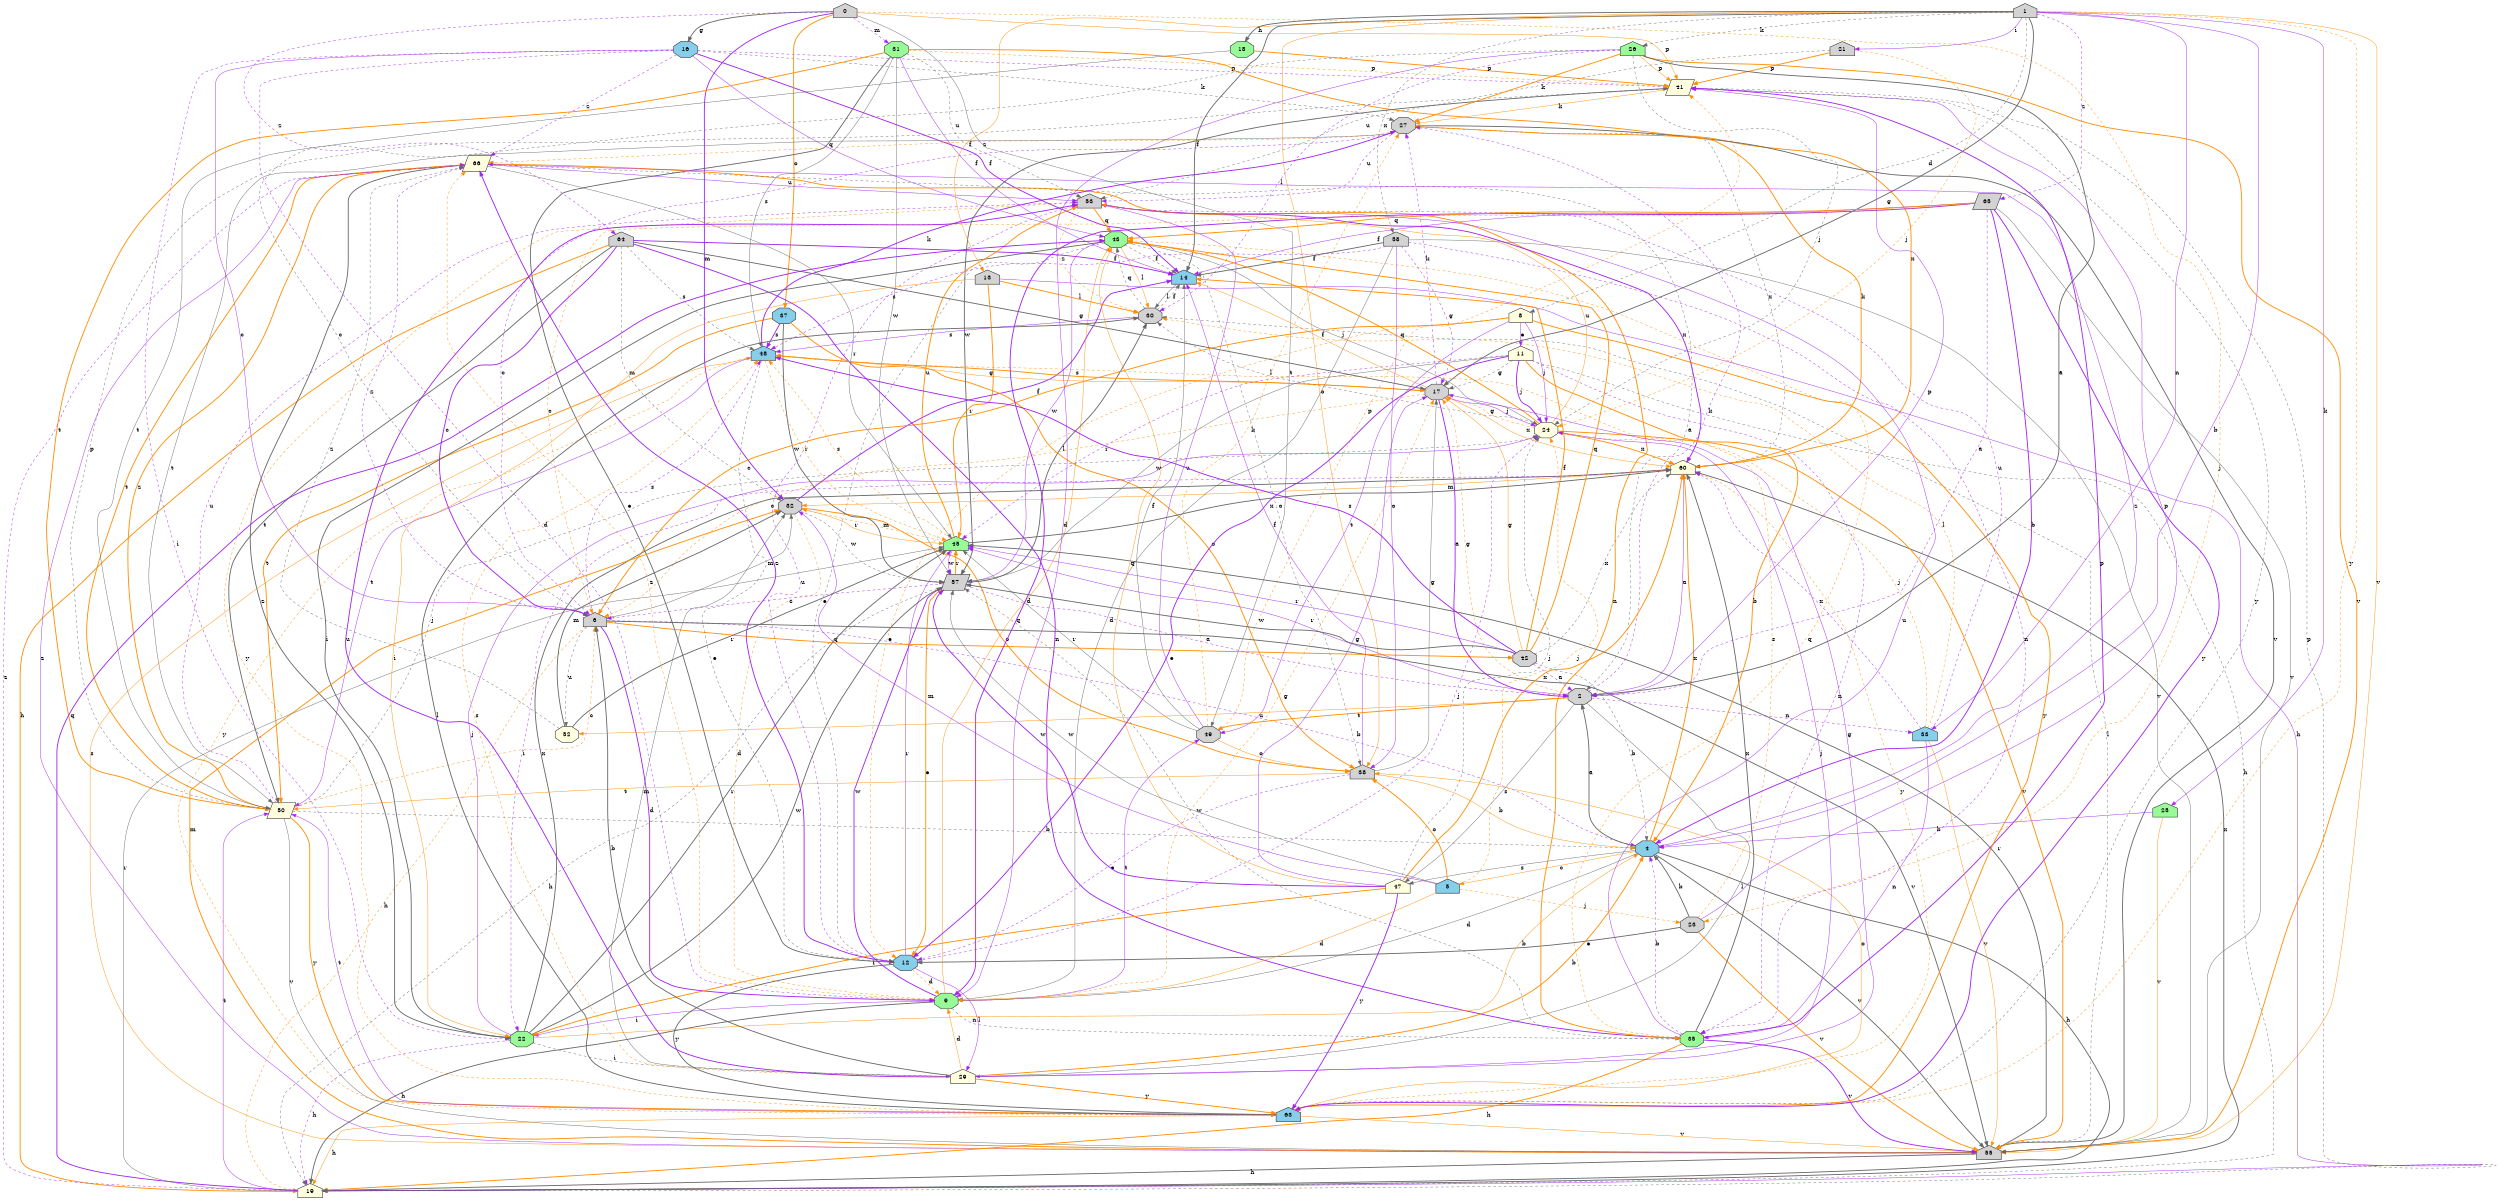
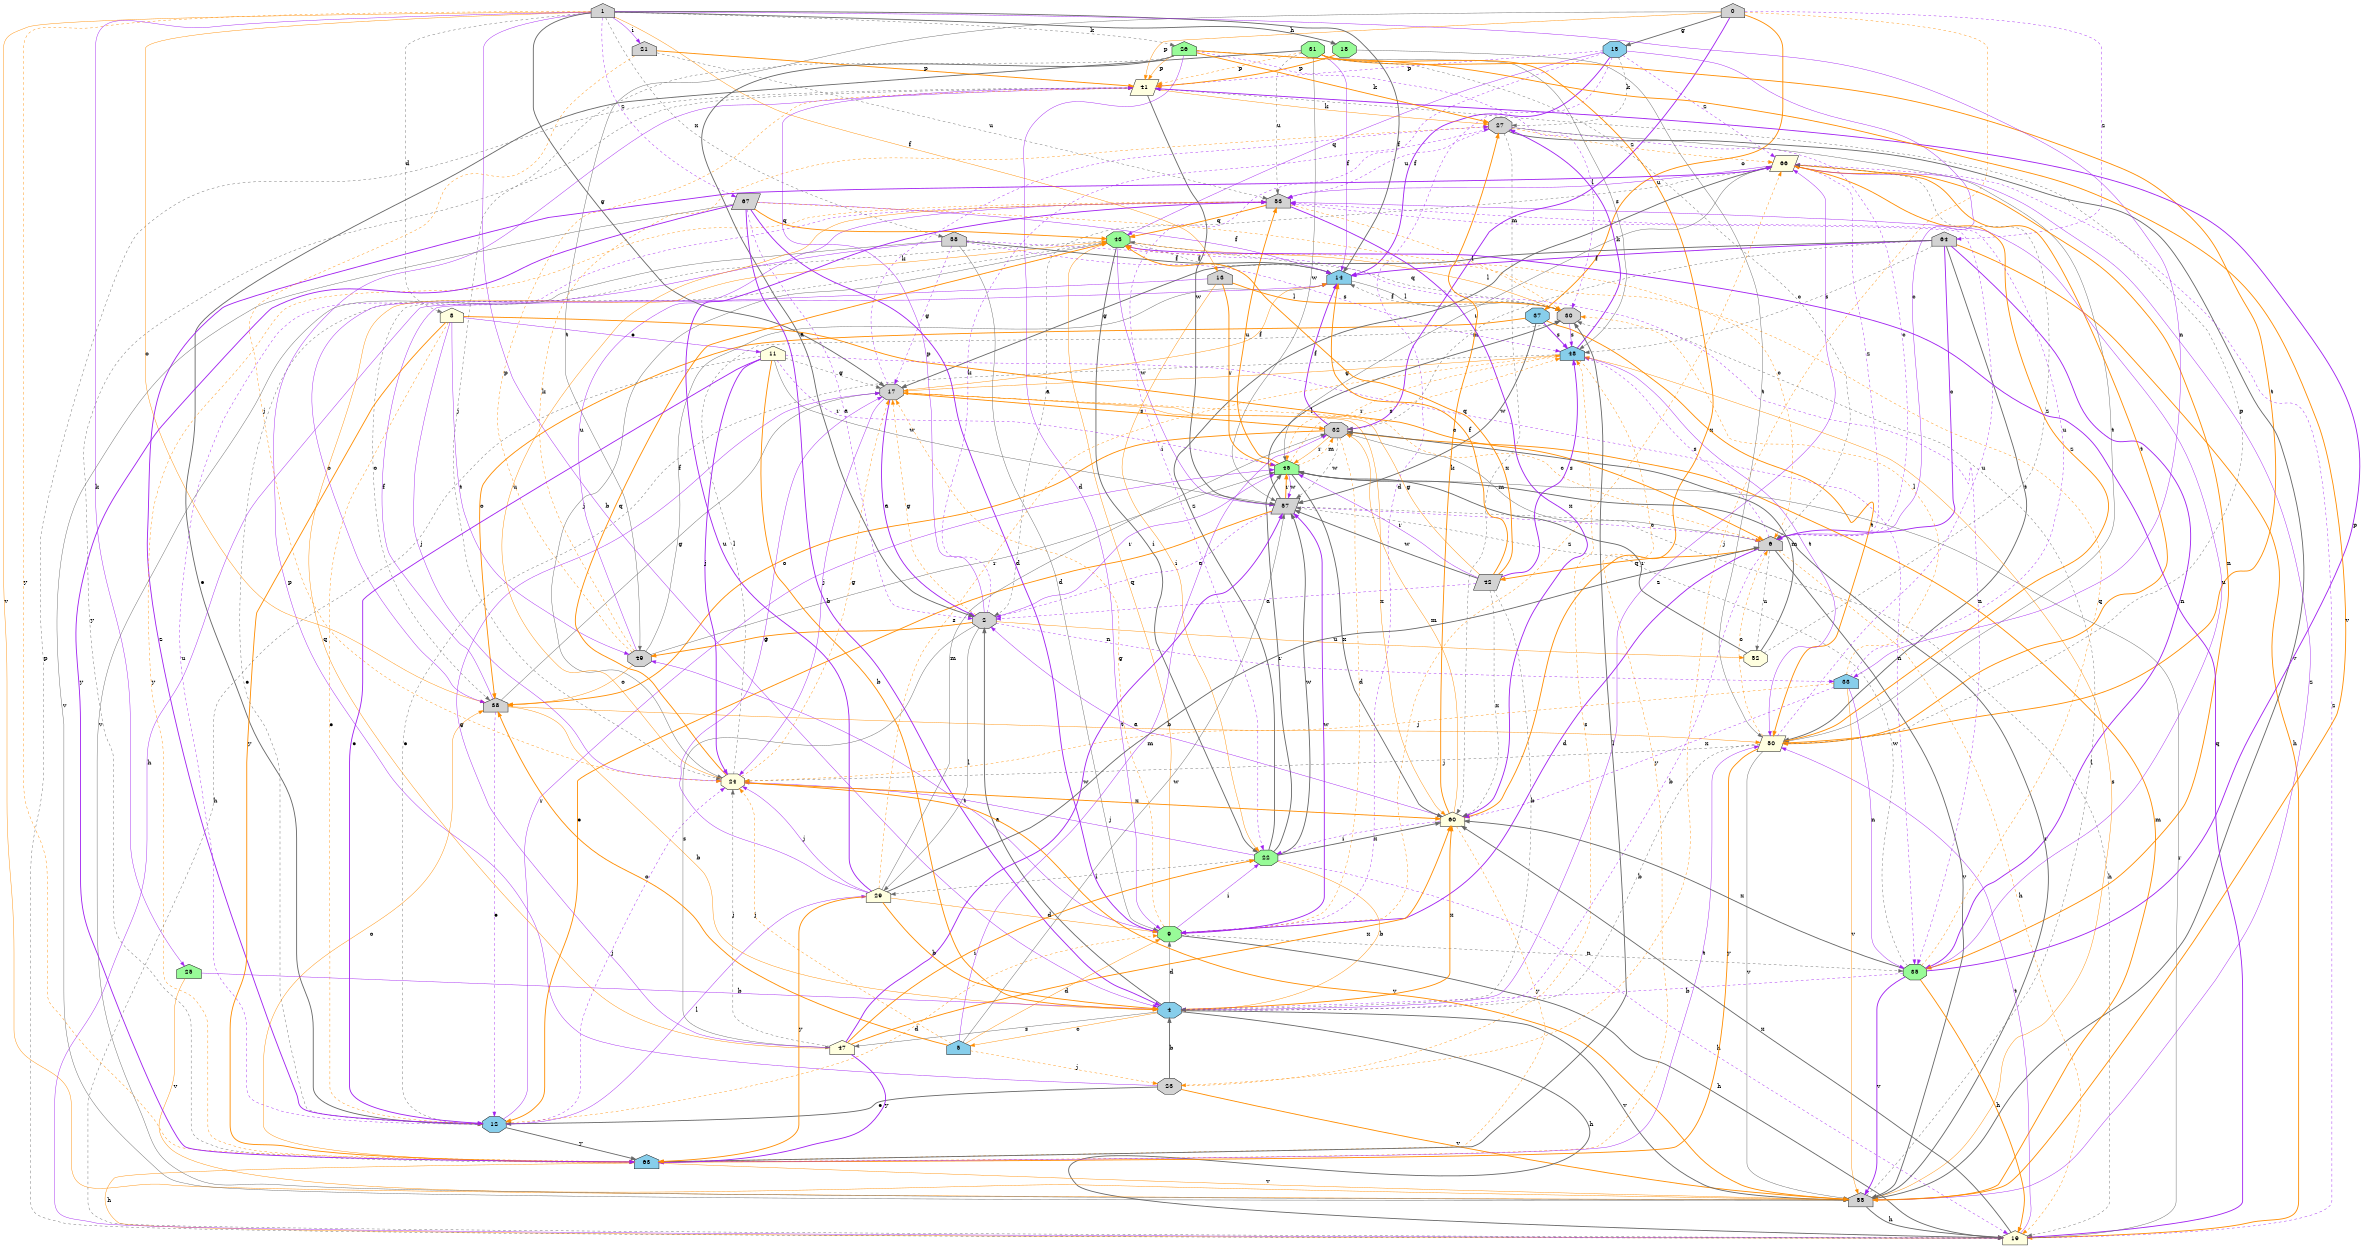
(869, 29) -> none
(686, 49) -> (1615, 49)
(1987, 202) -> (746, 202)
(1063, 259) -> (1473, 259)
(1135, 379) -> (1112, 411)
(1525, 658) -> (1488, 582)
